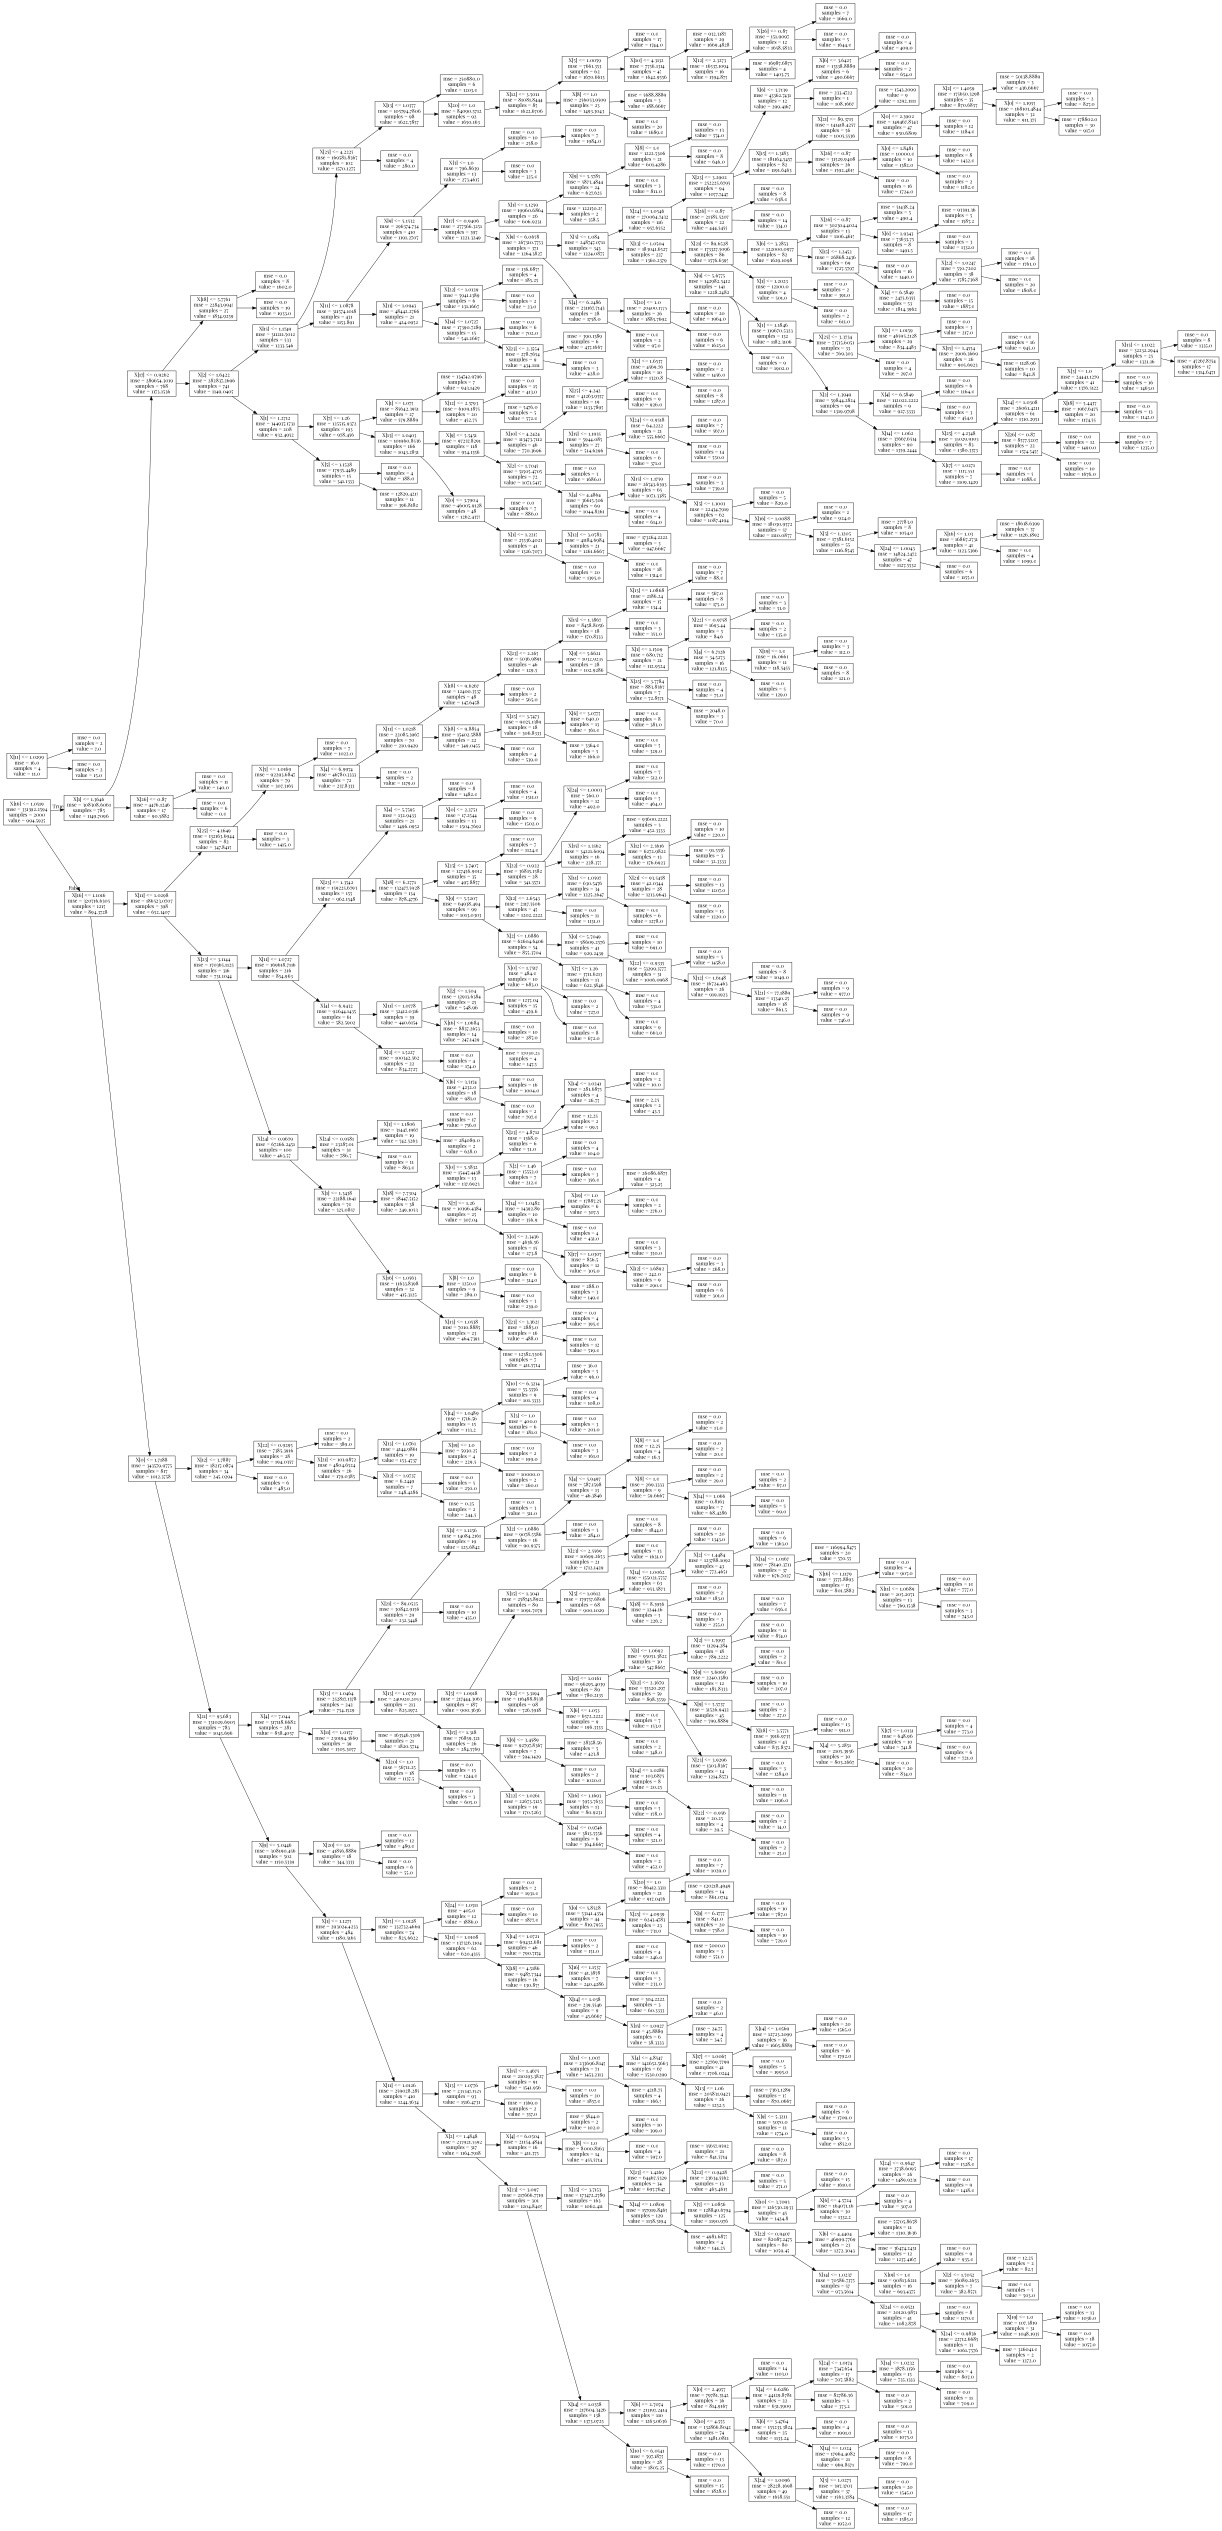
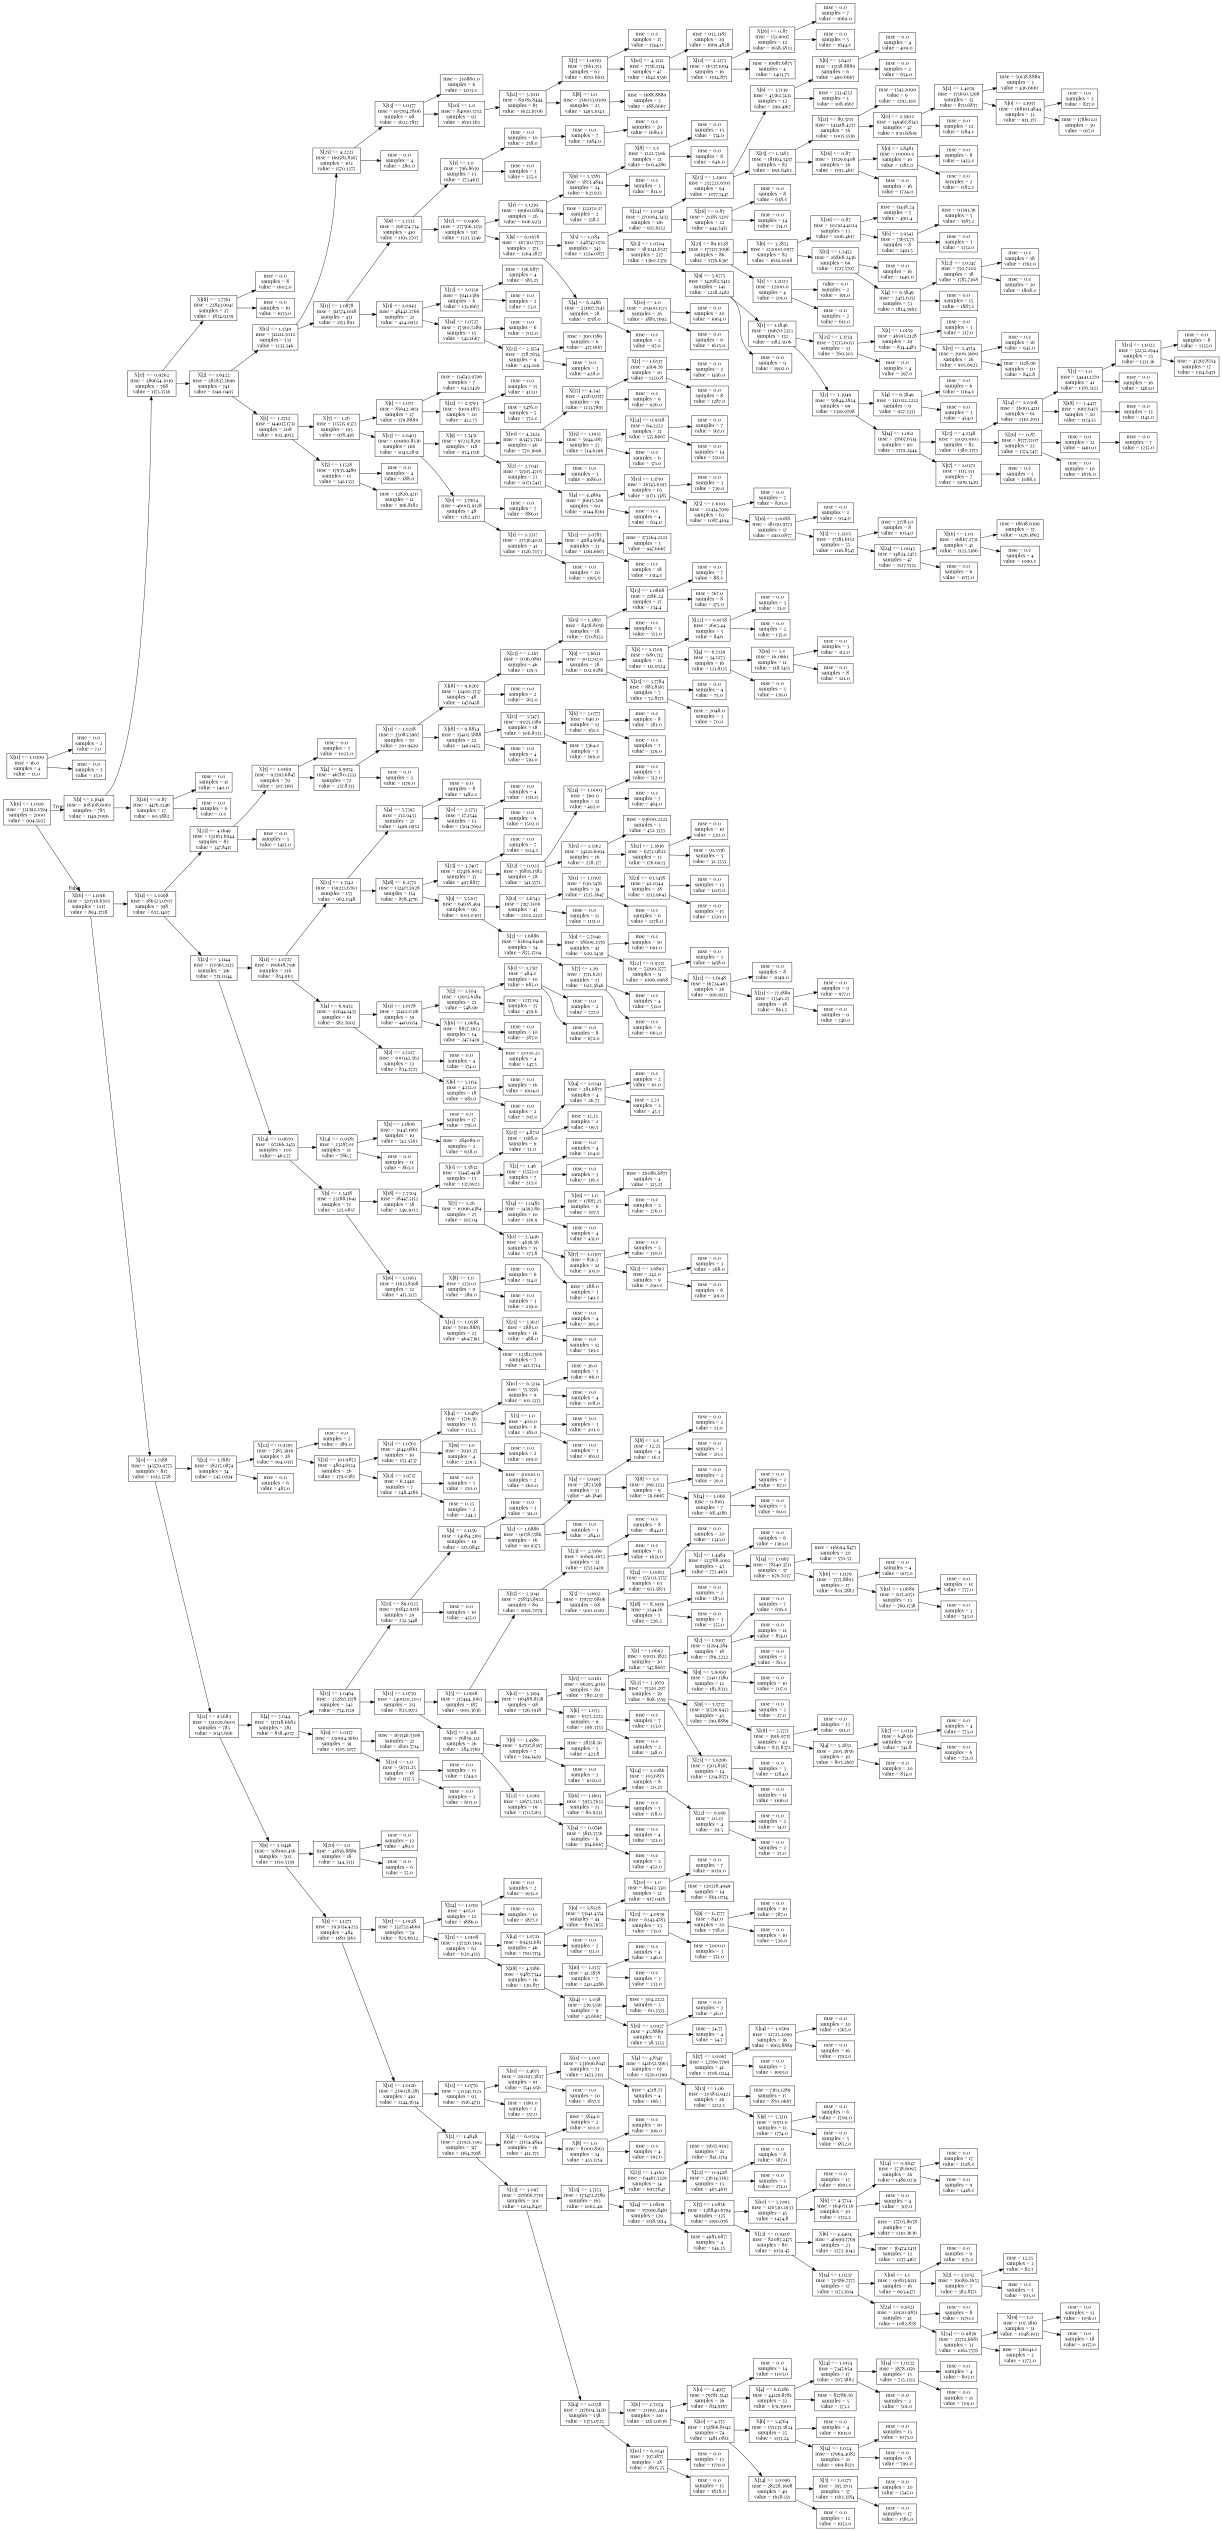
(617, 115) -> (614, 132)
(835, 290) -> (835, 290)
(585, 2008) -> (585, 2008)
